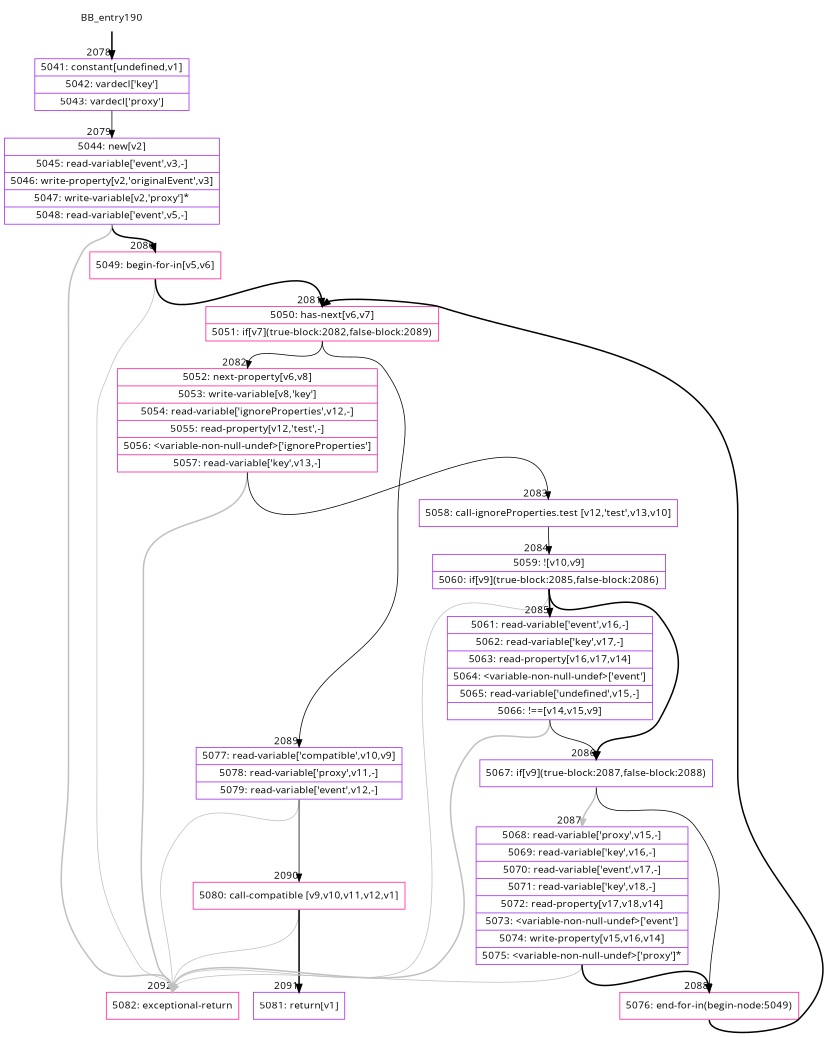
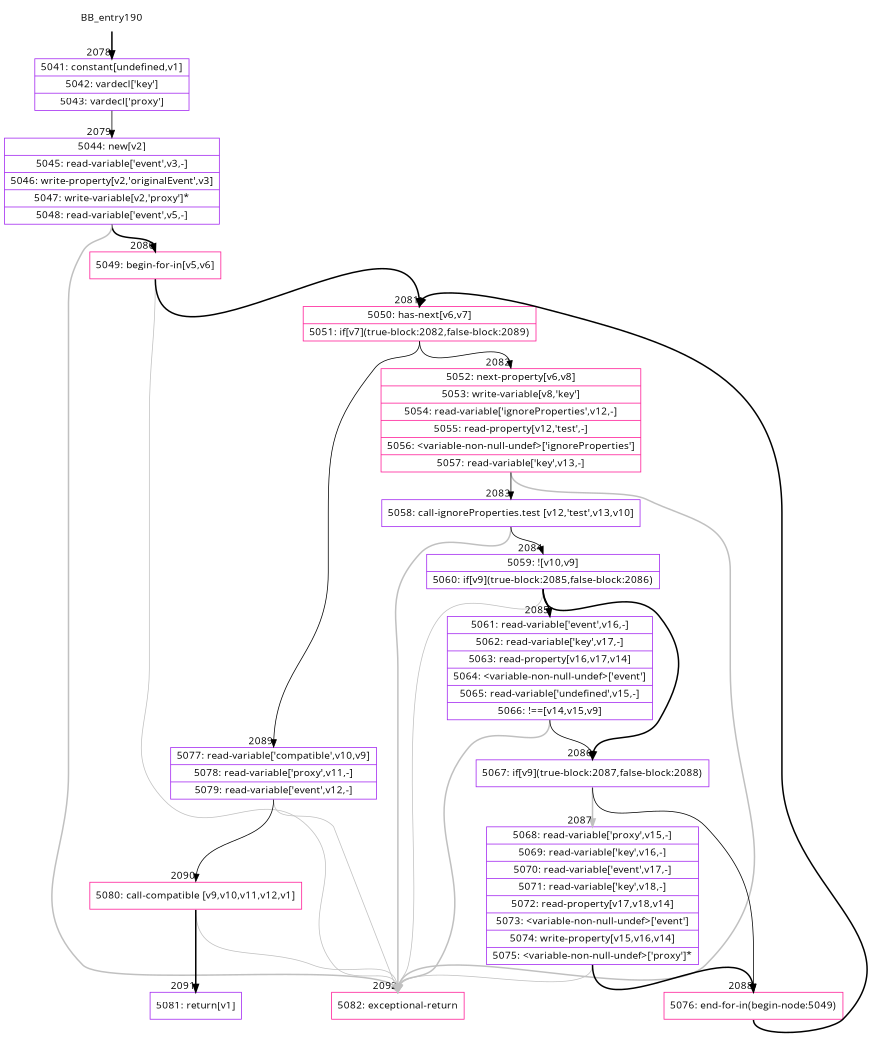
none -> (398, 713)
